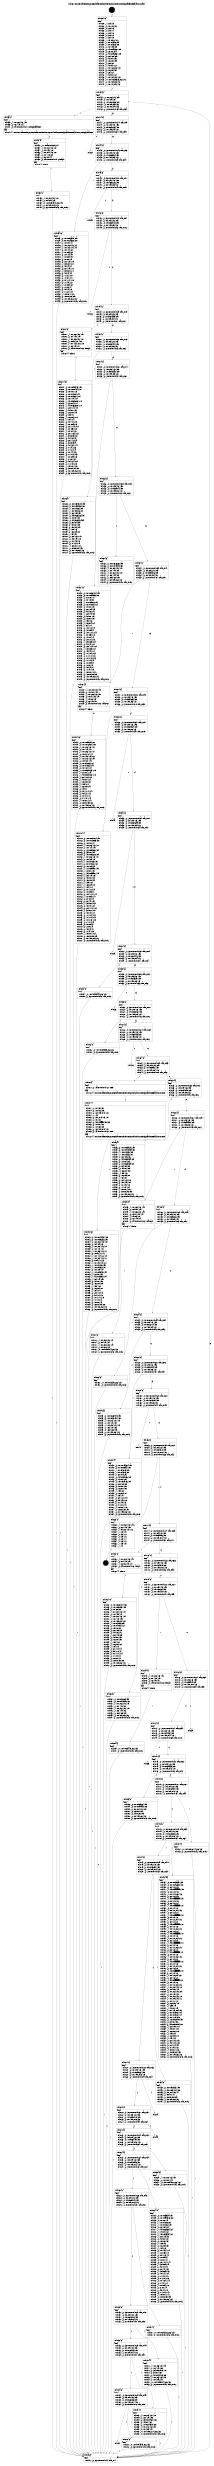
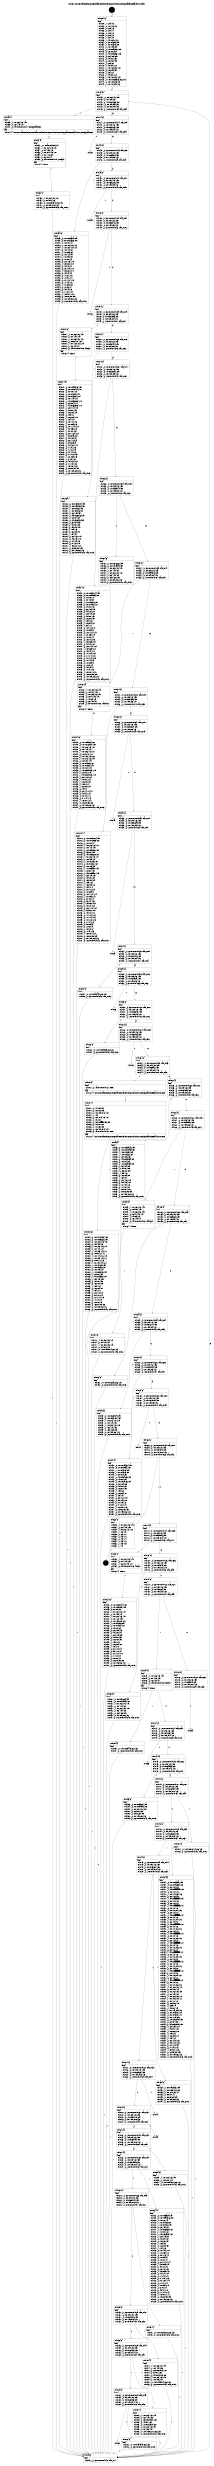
(179, 1705) -> (162, 1706)
